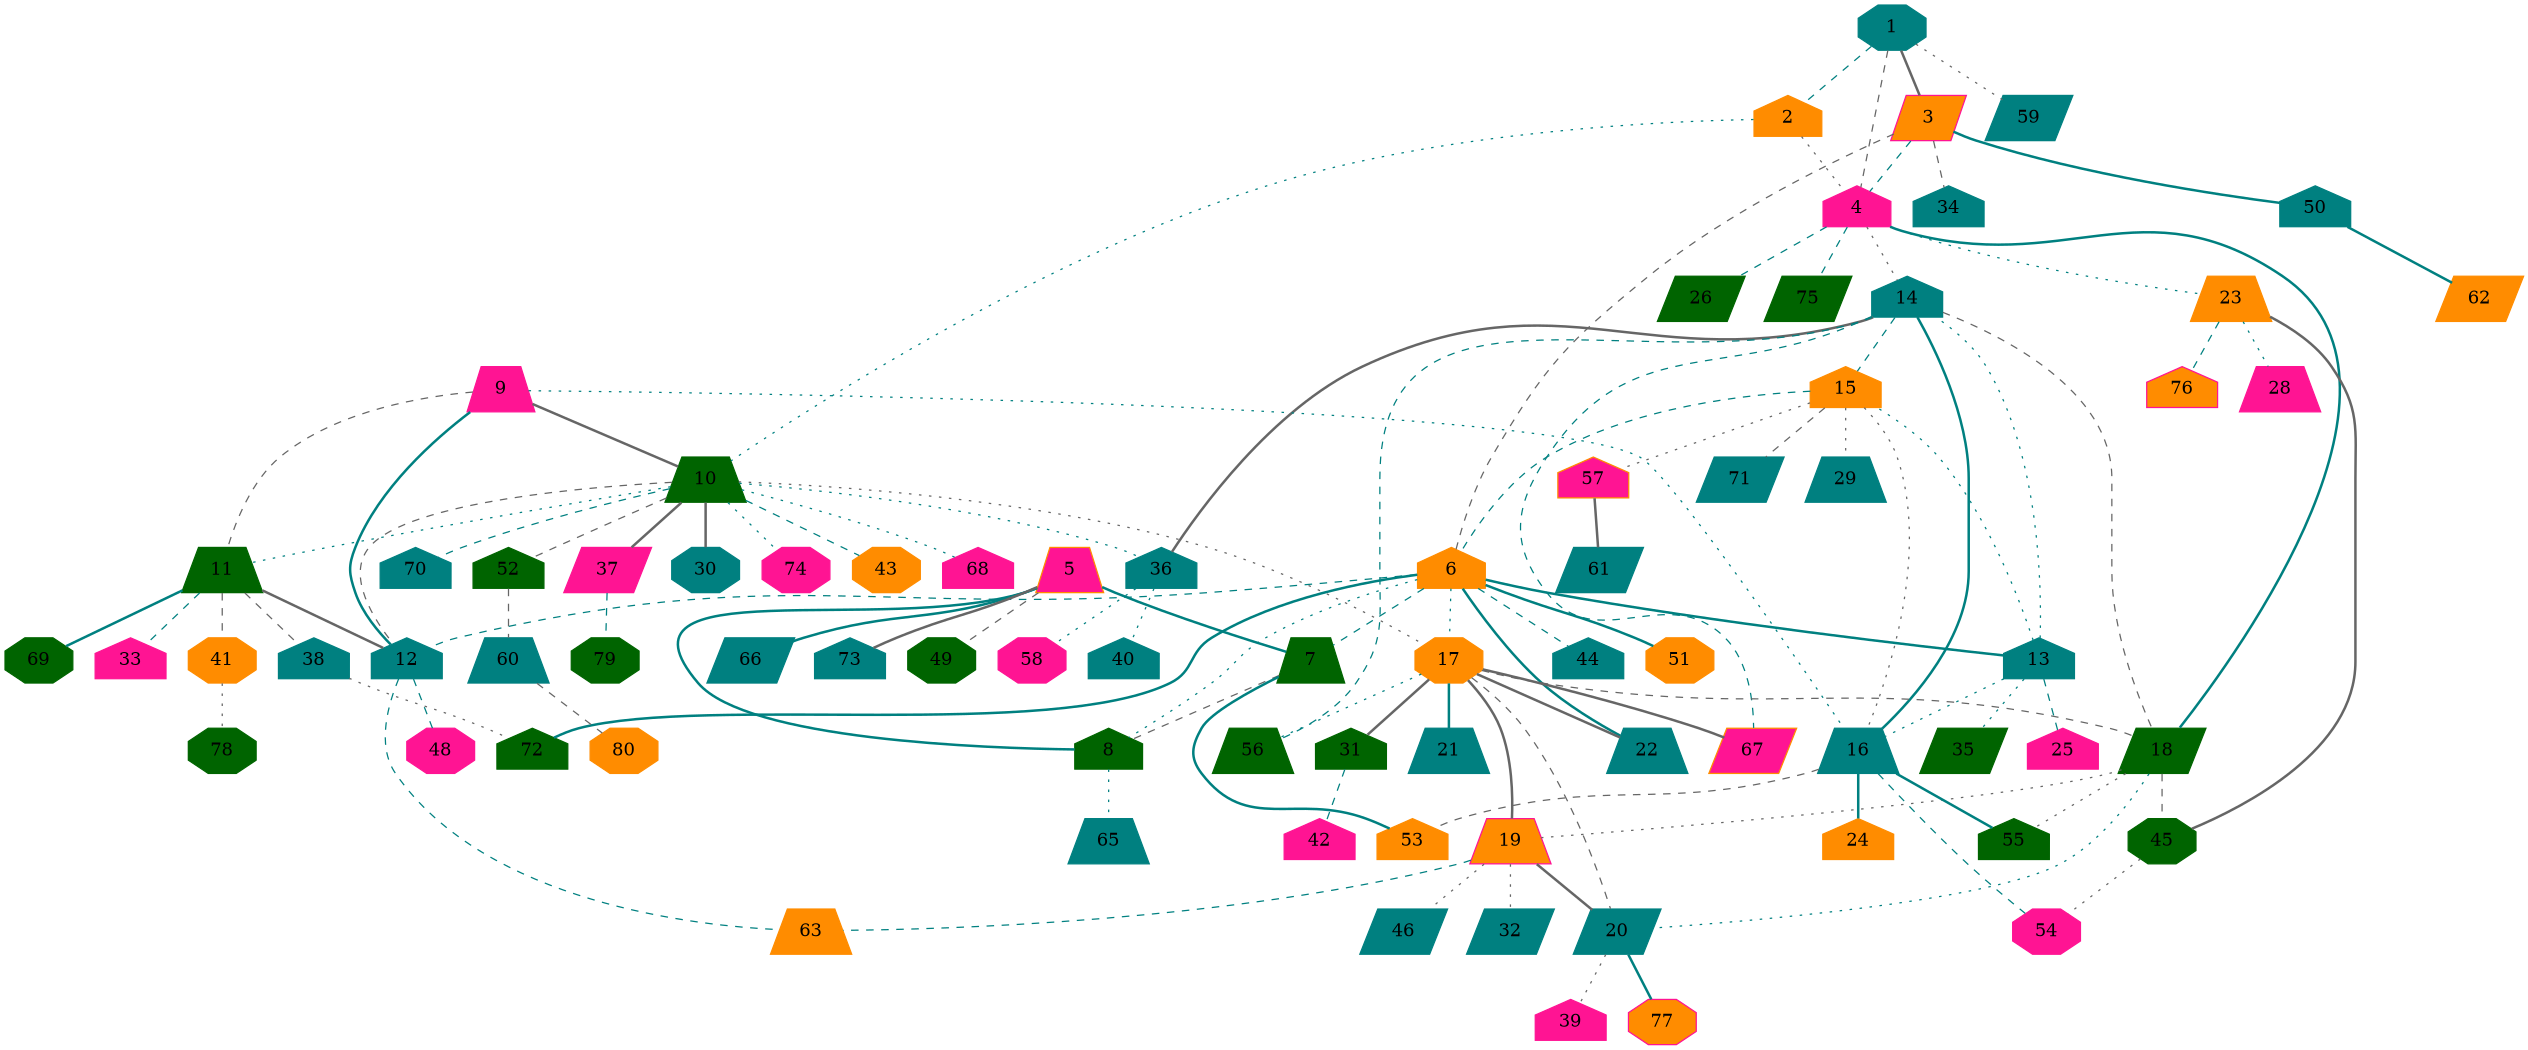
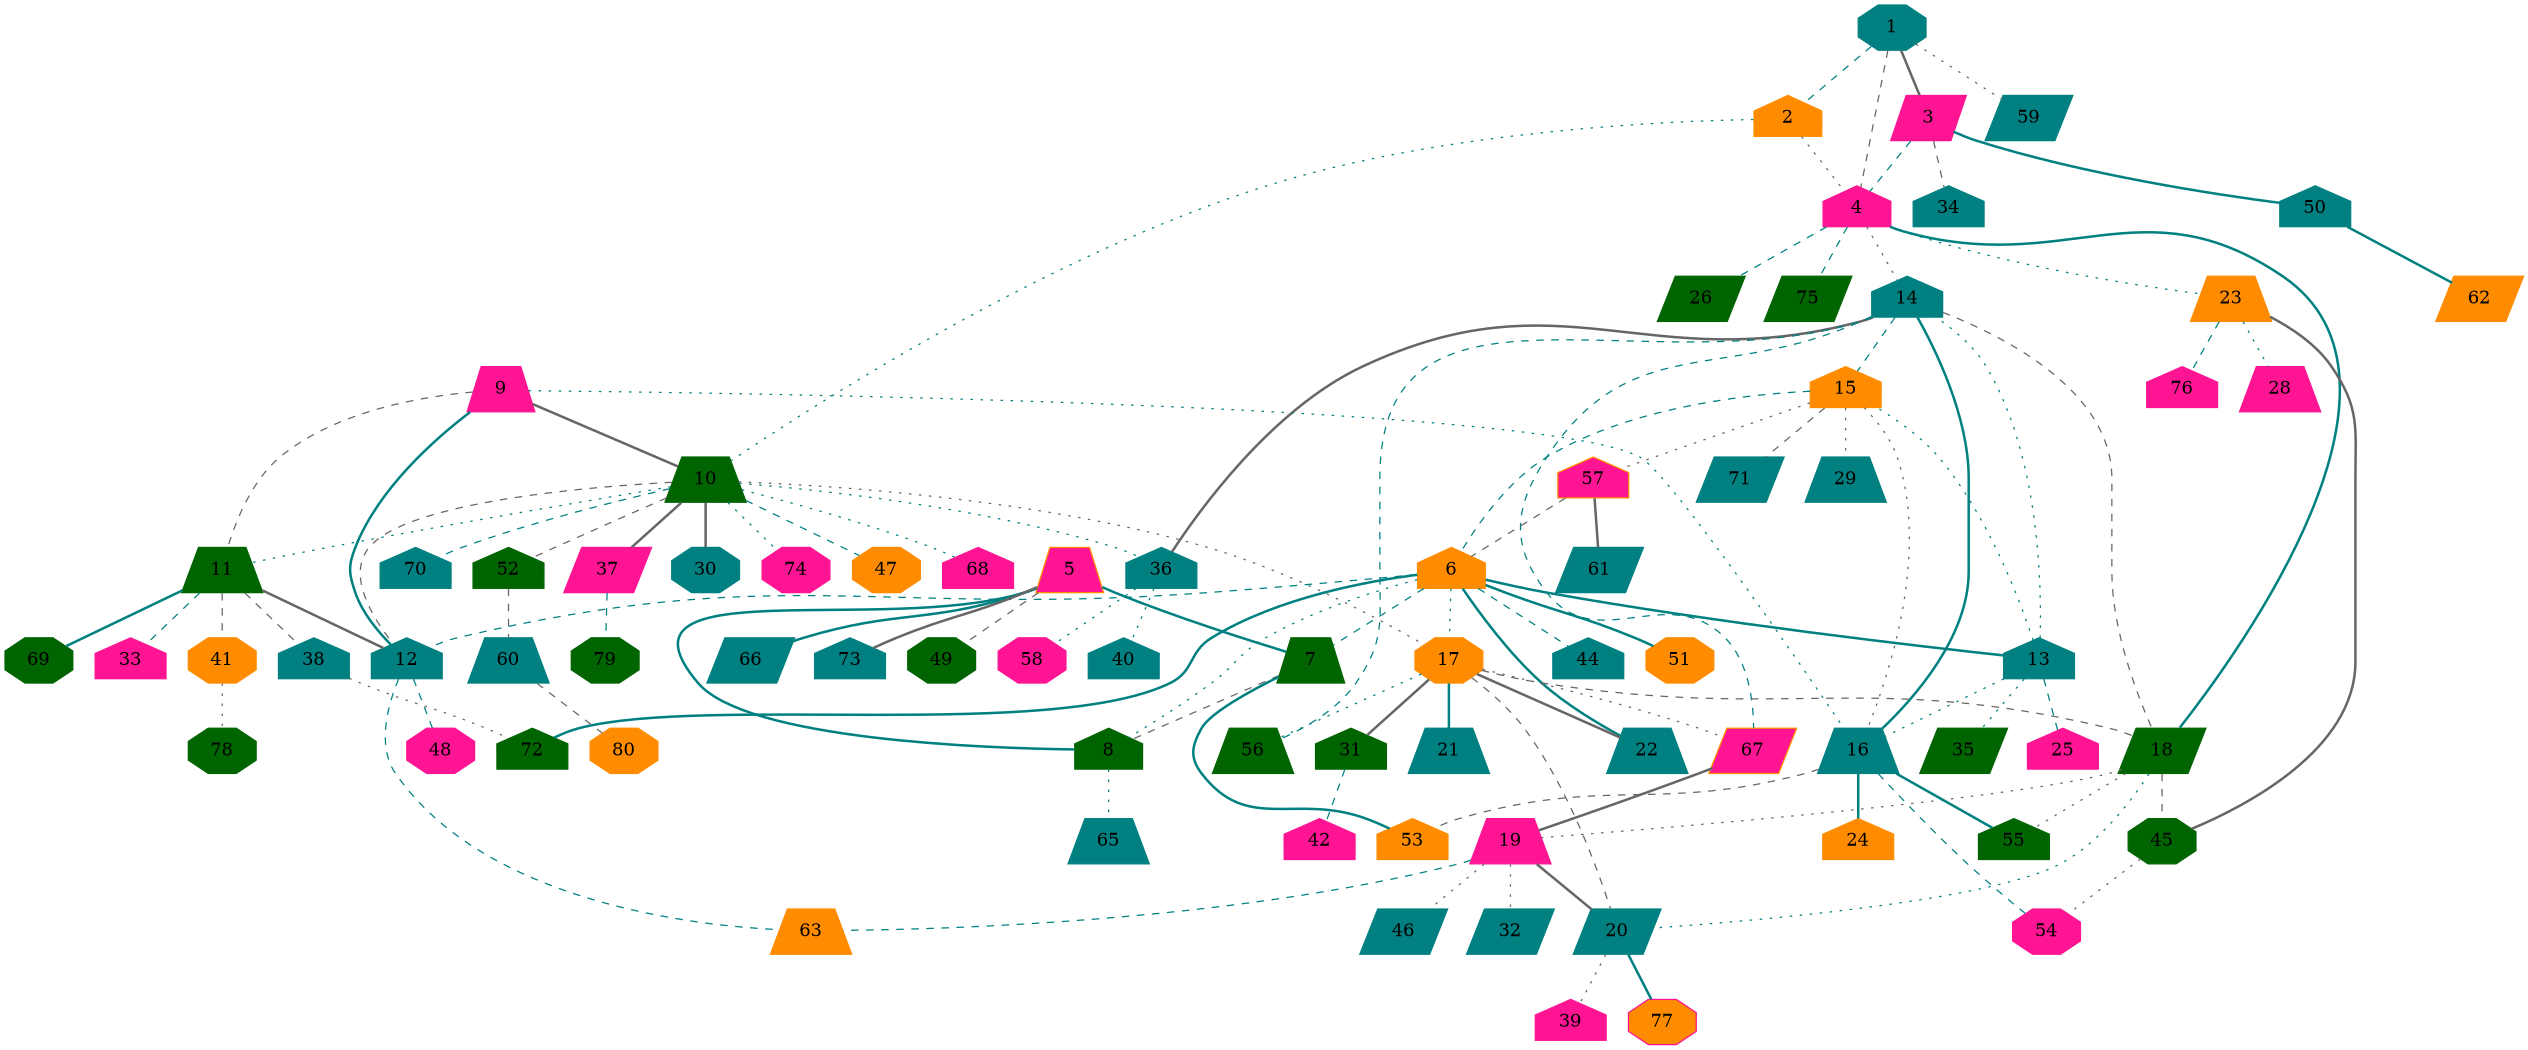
(1929, 118) -> (1929, 118)
(1627, 294) -> (1511, 532)
(2182, 389) -> (2182, 389)
(886, 570) -> (886, 570)
(1605, 700) -> (1605, 700)
(1505, 744) -> (1617, 803)
(1510, 841) -> (1510, 841)
